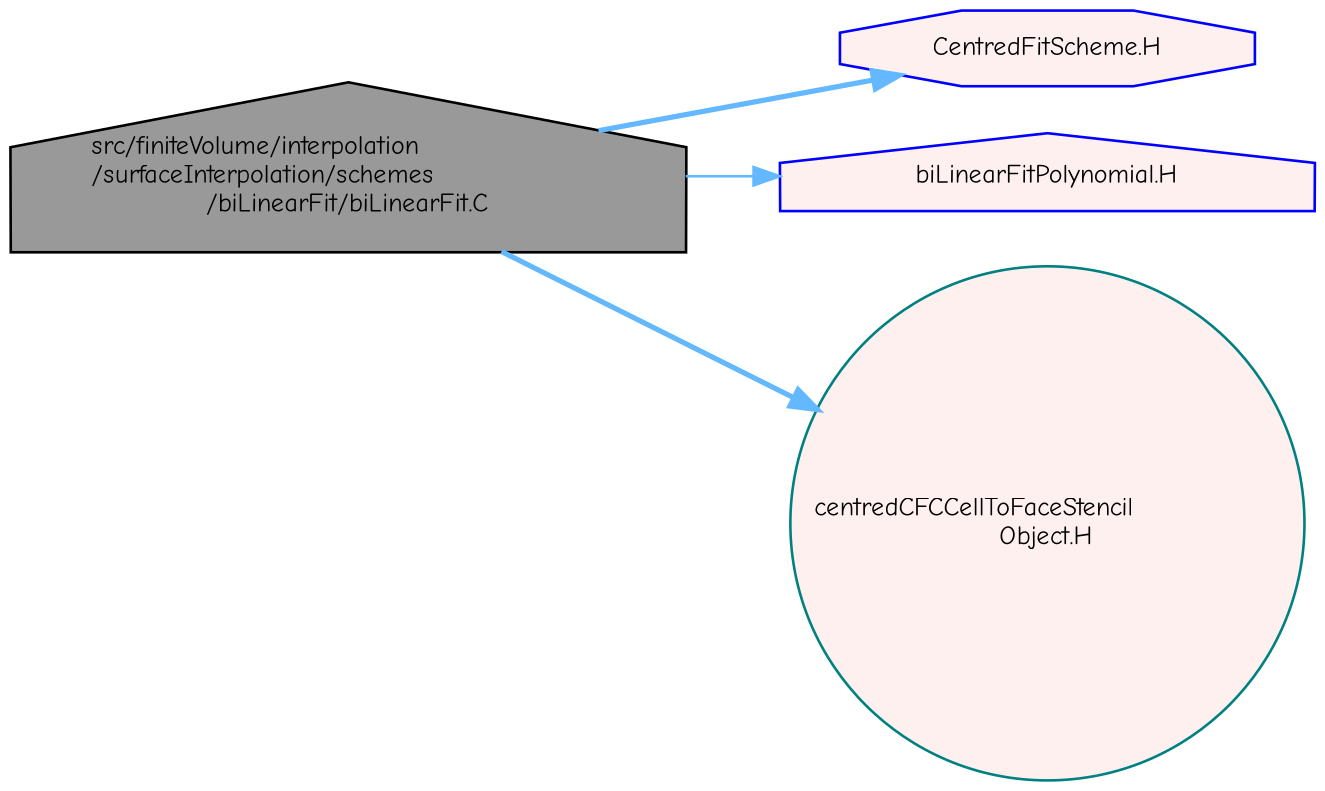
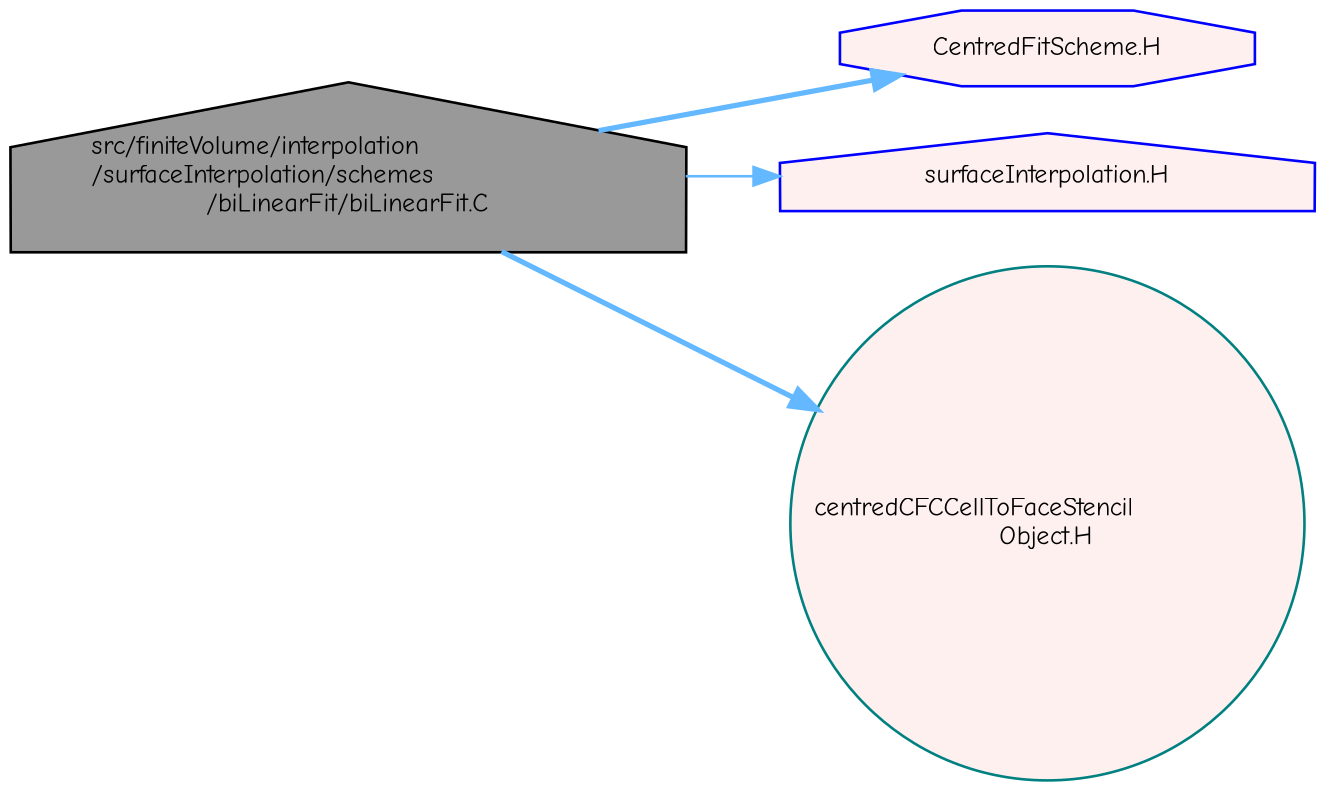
(1047, 176) -> (1047, 176)
